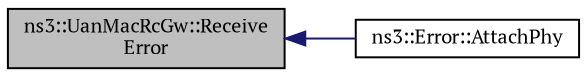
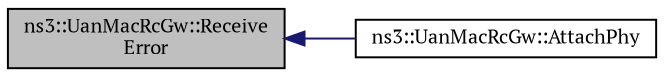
(467, 39) -> (506, 39)
